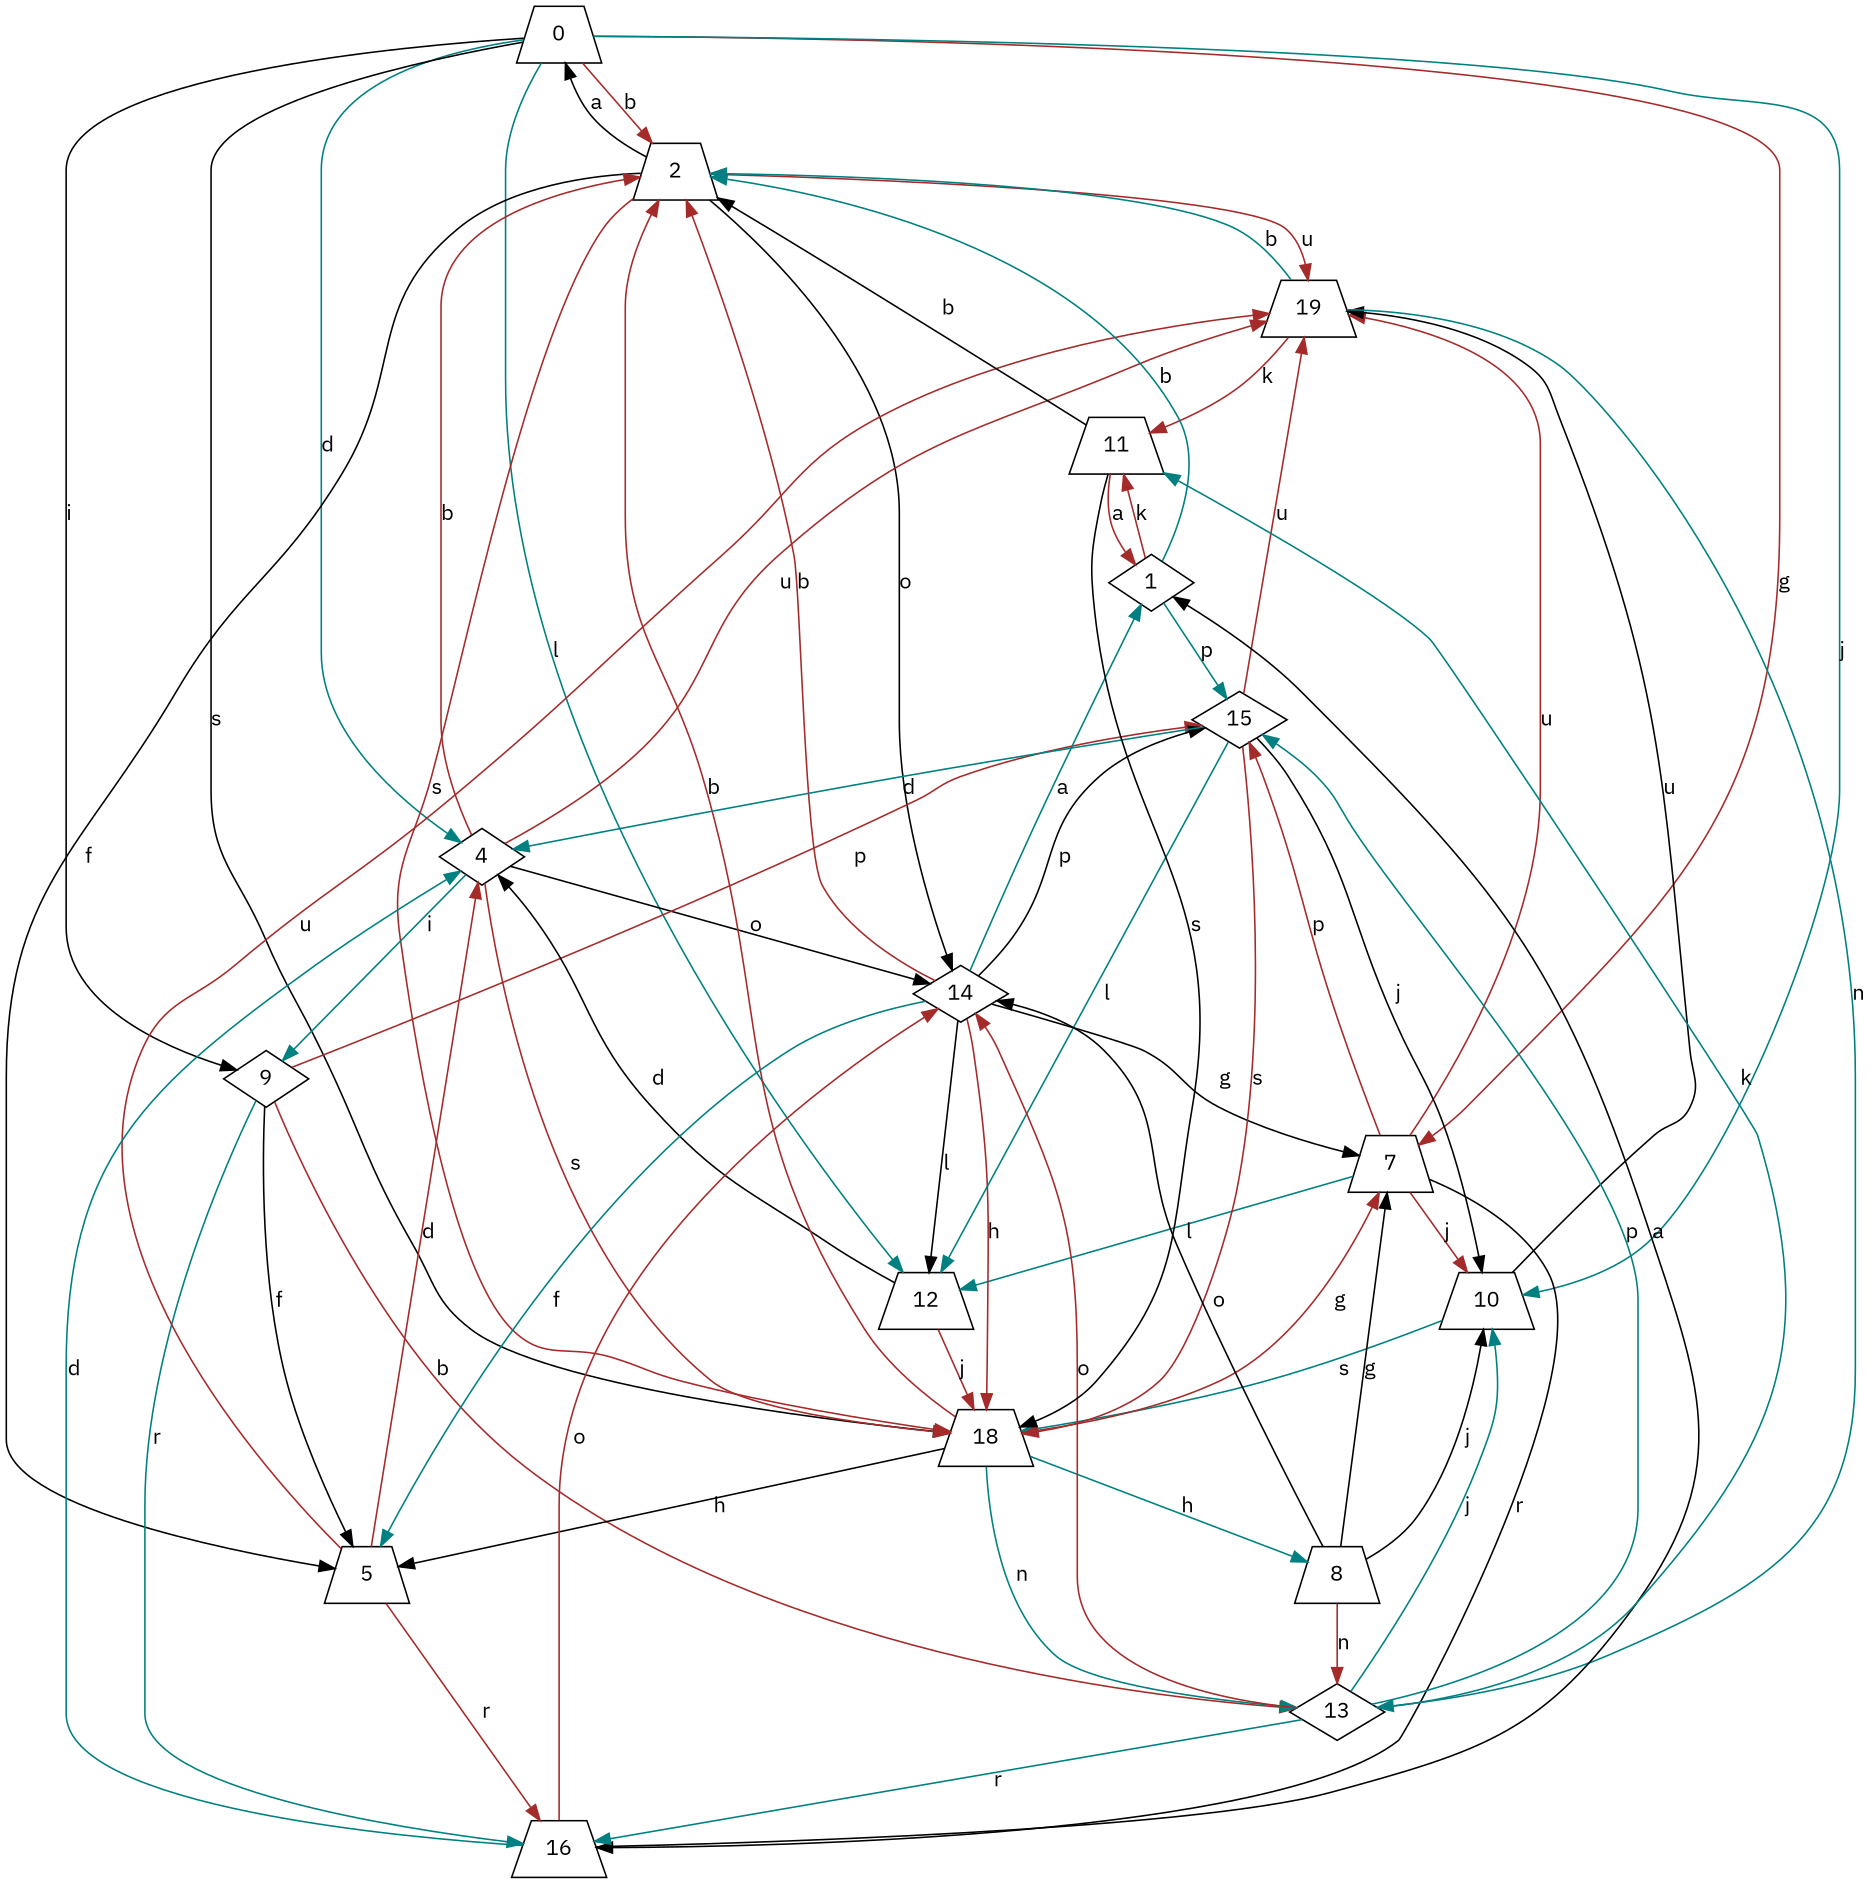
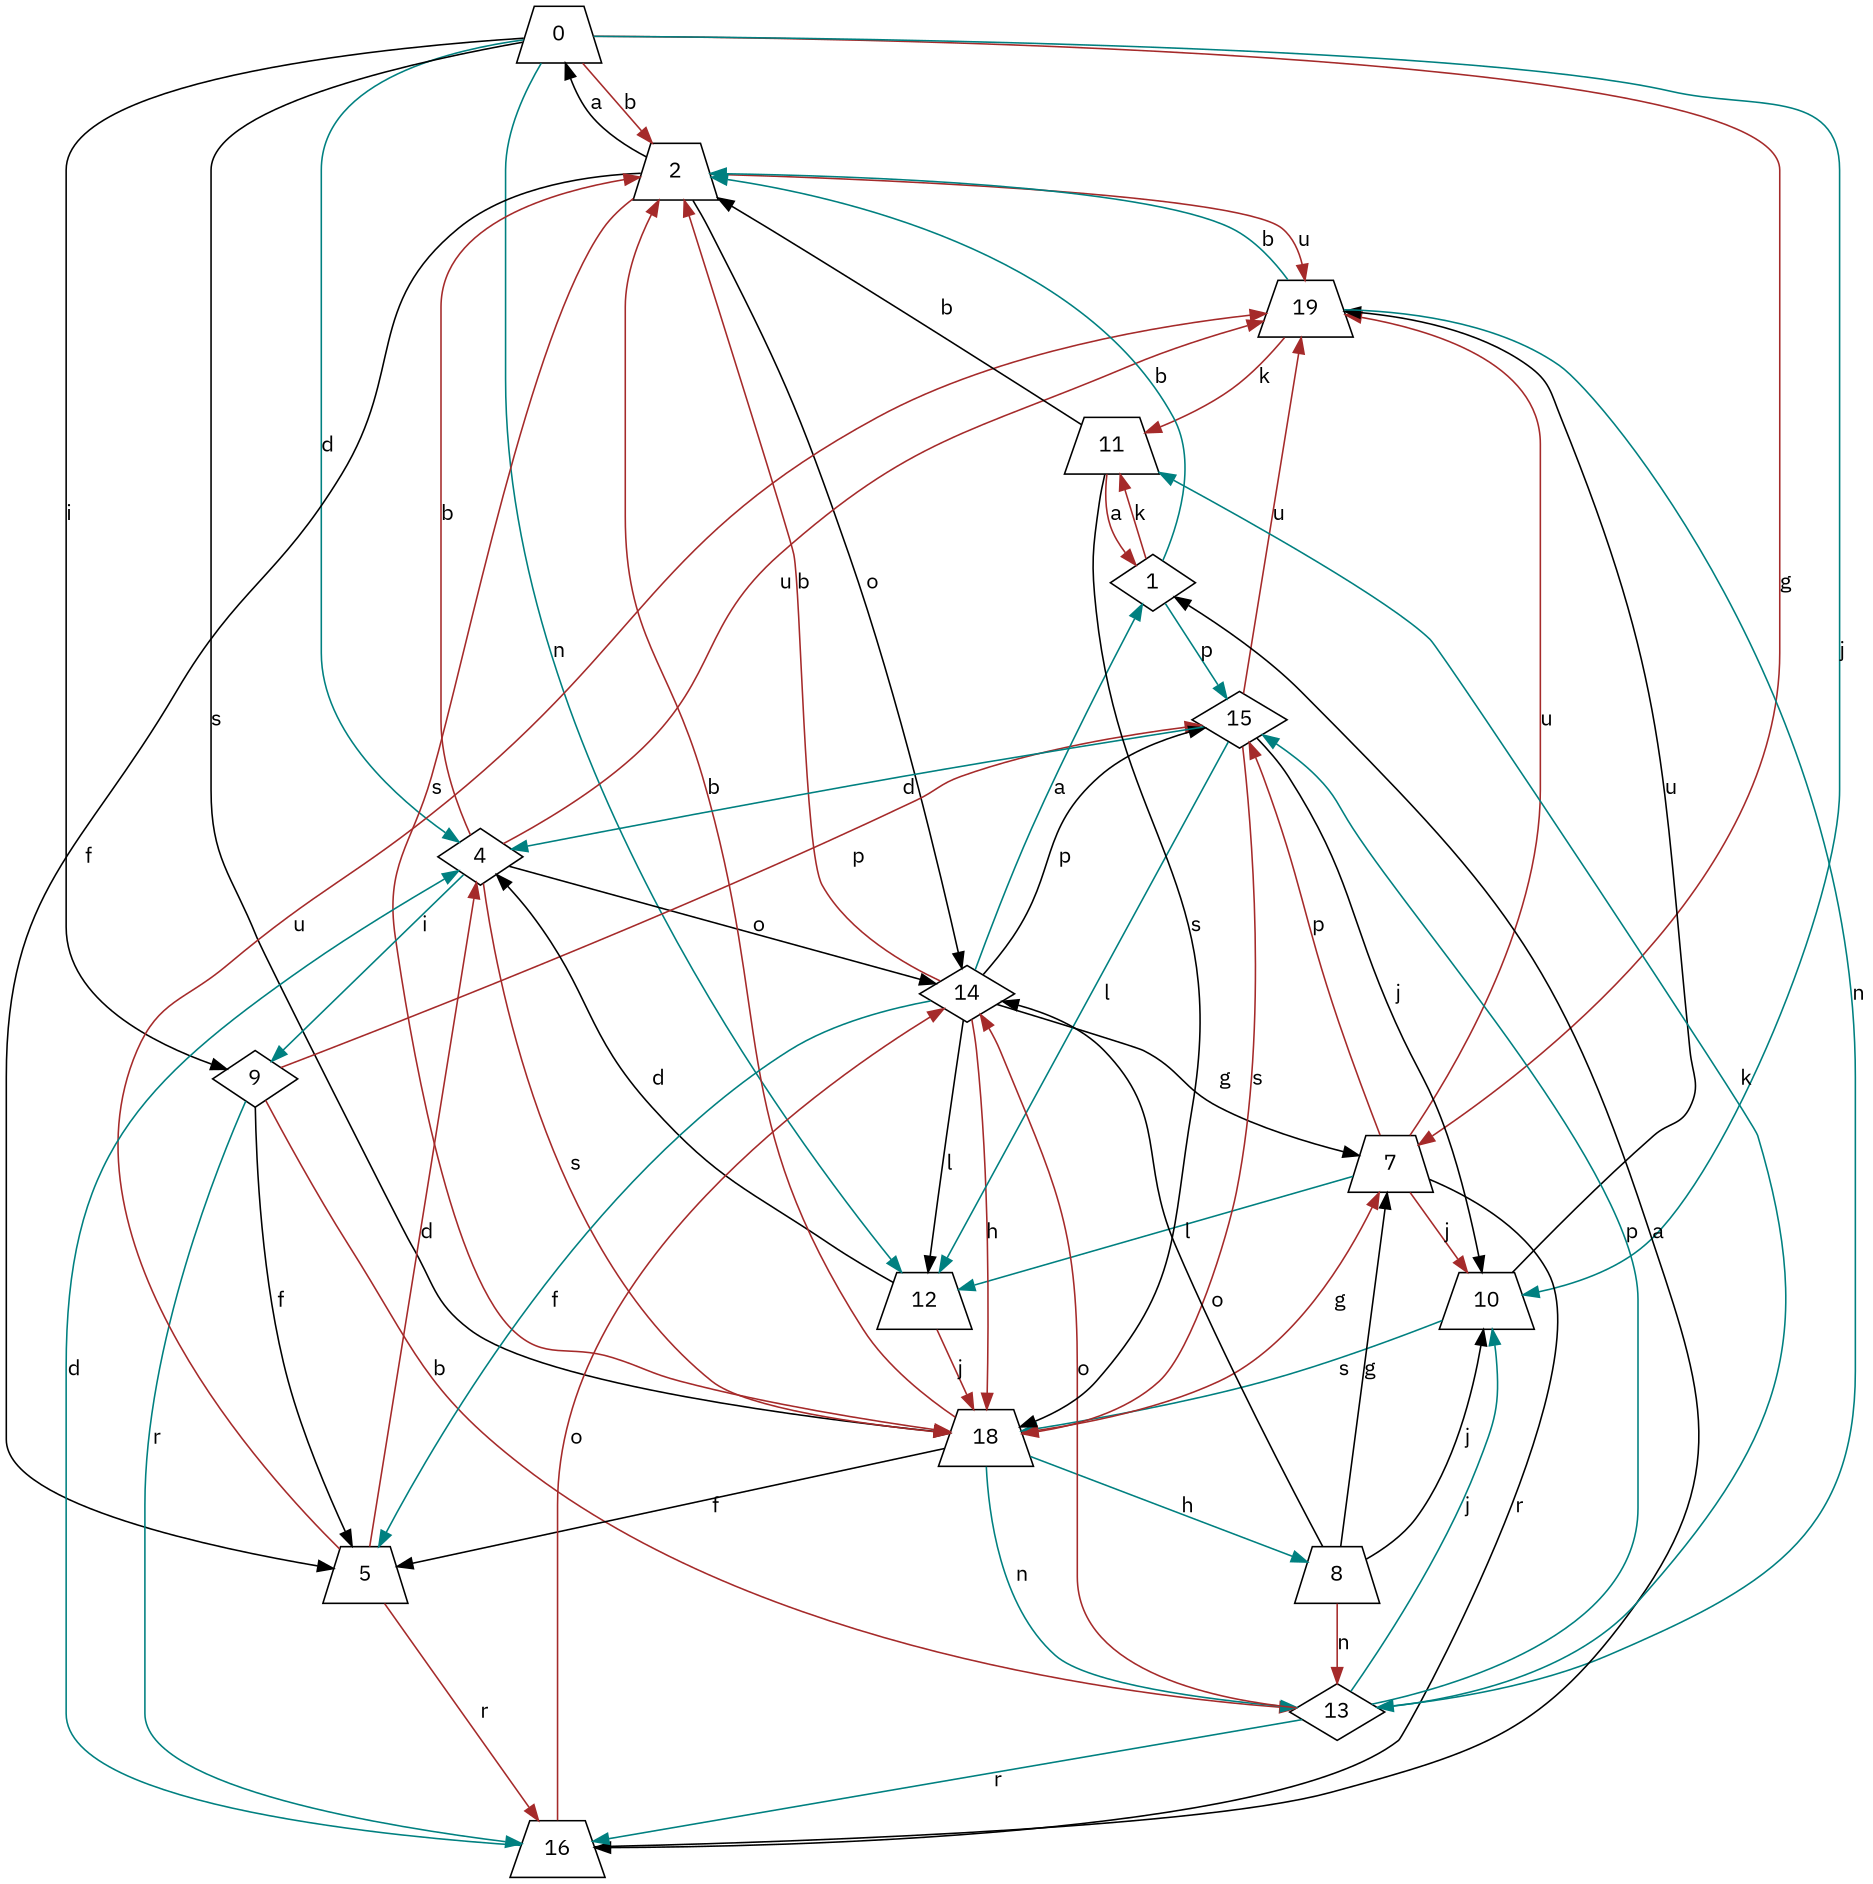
(556, 651) -> (560, 651)
(721, 1506) -> (716, 1506)
